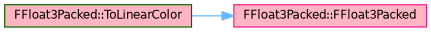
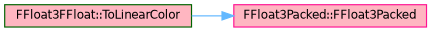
(98, 16) -> (98, 16)
